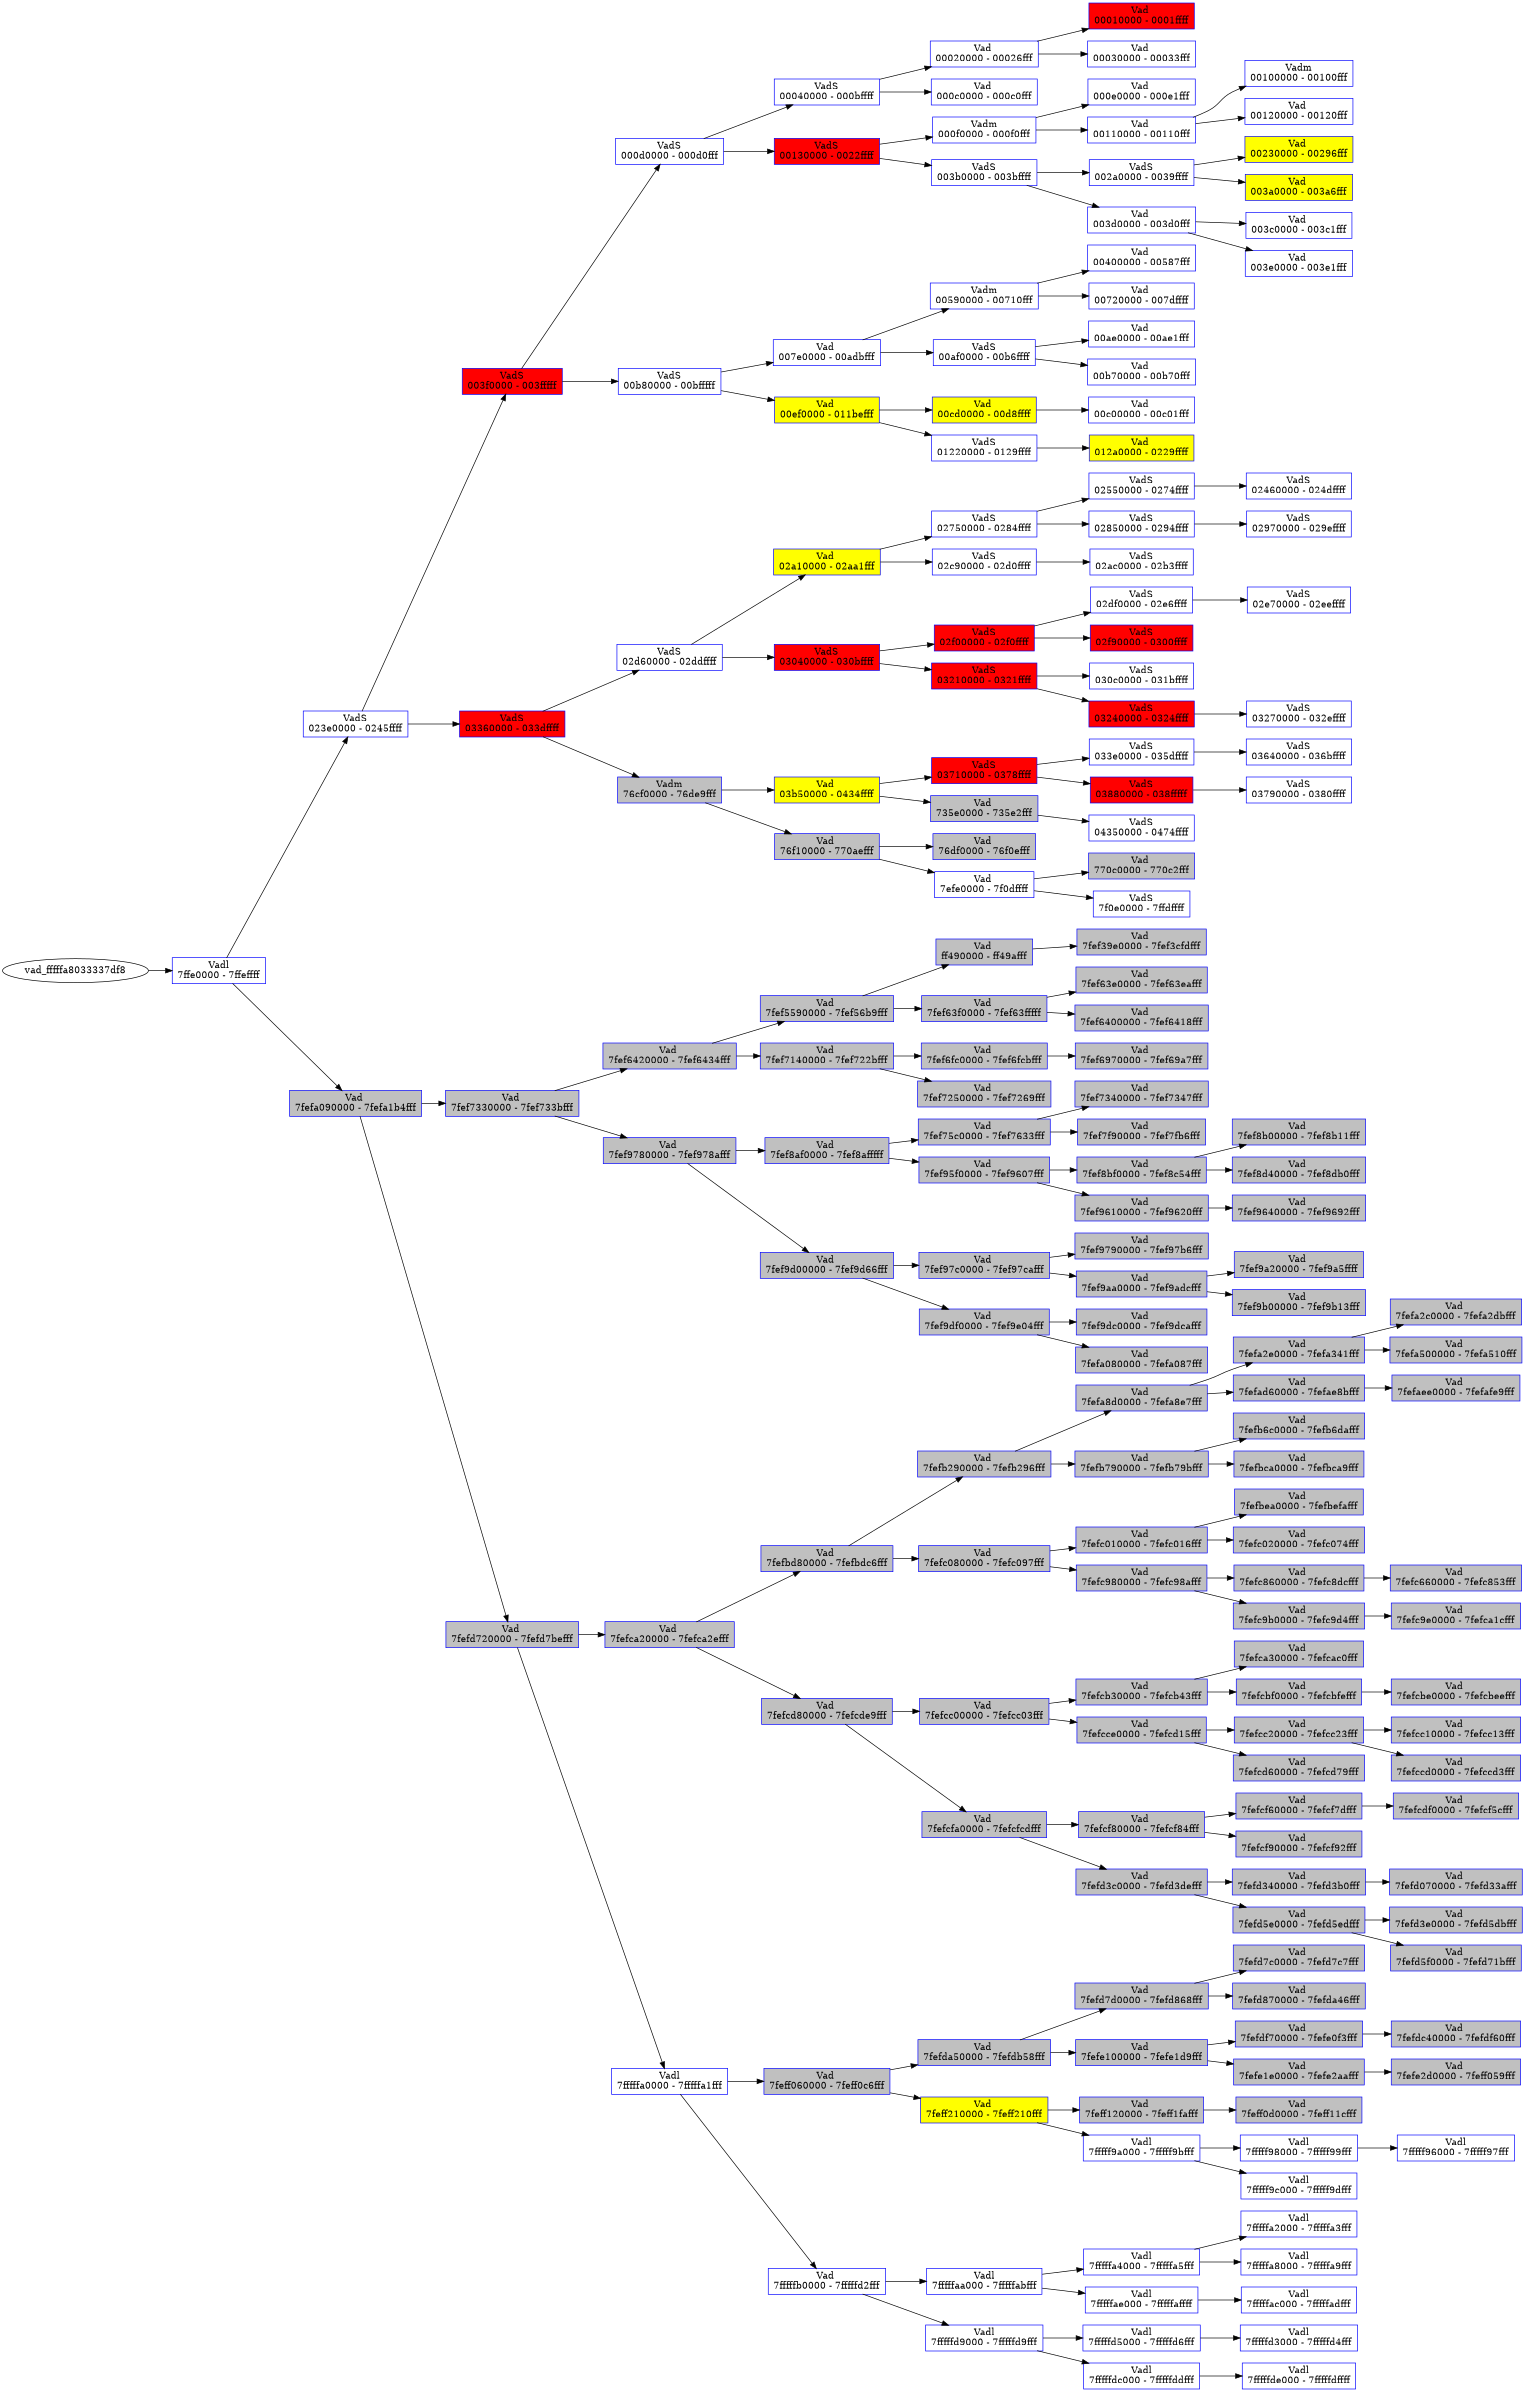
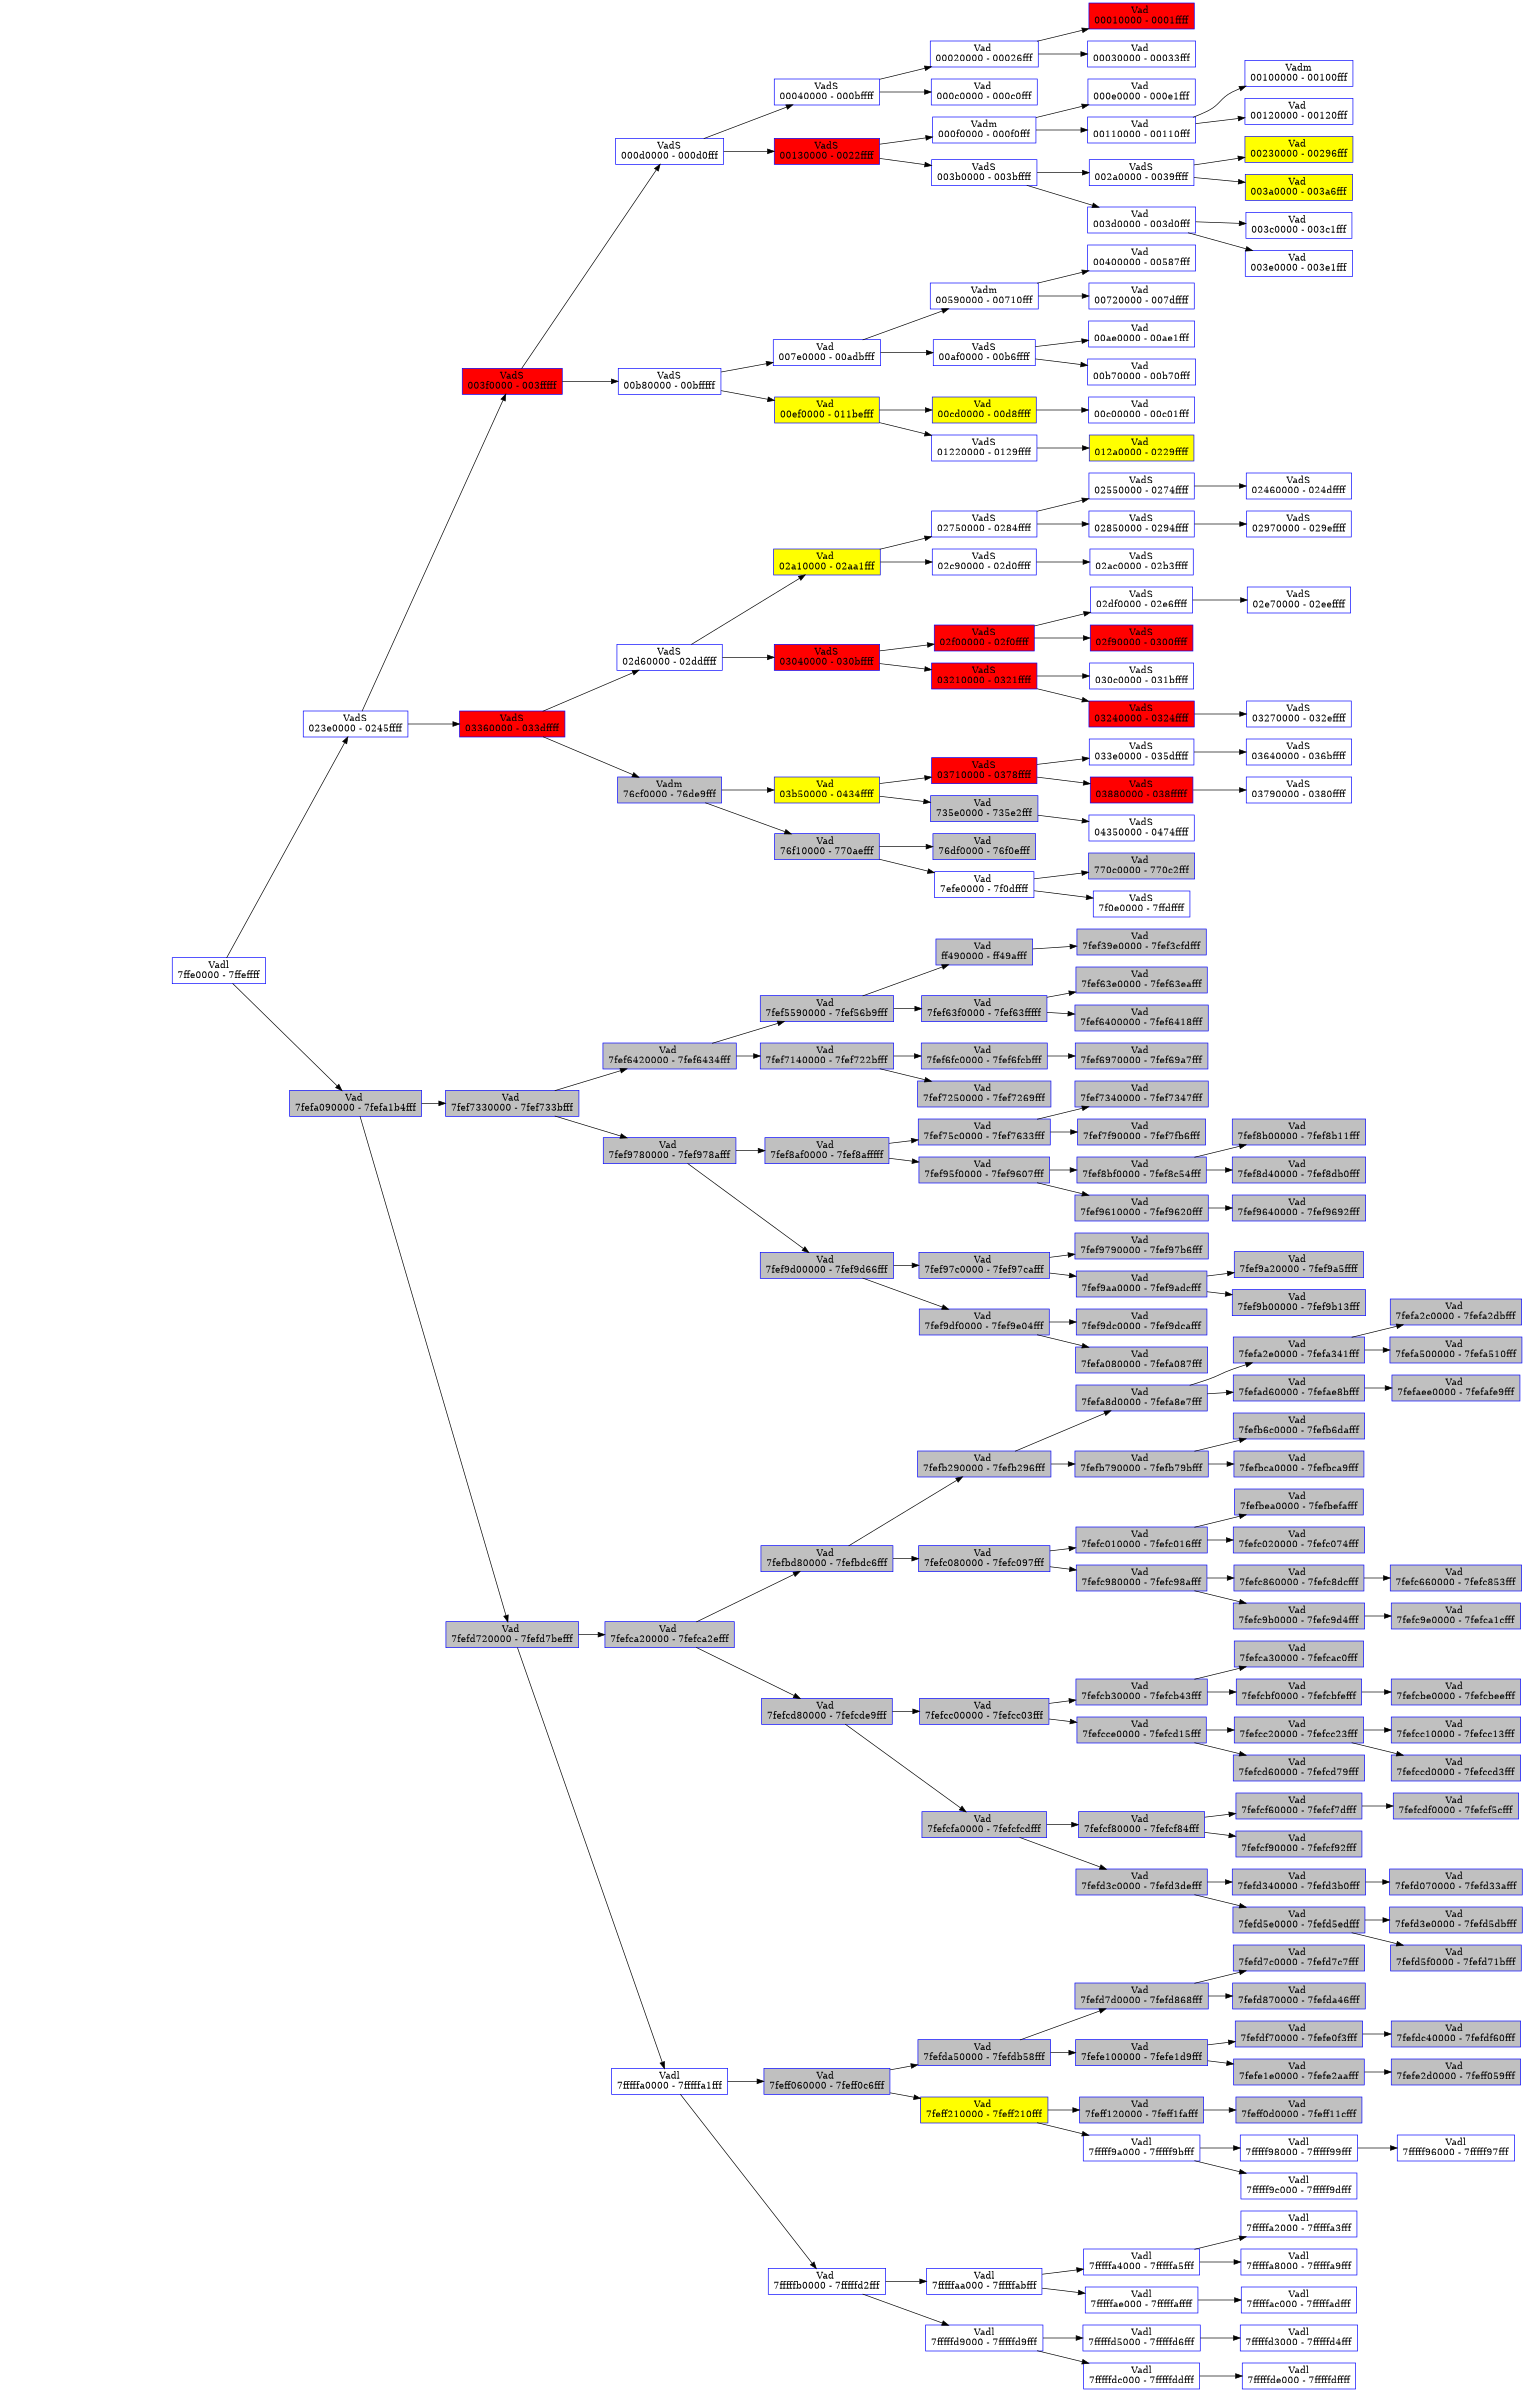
(75, 971) -> none
